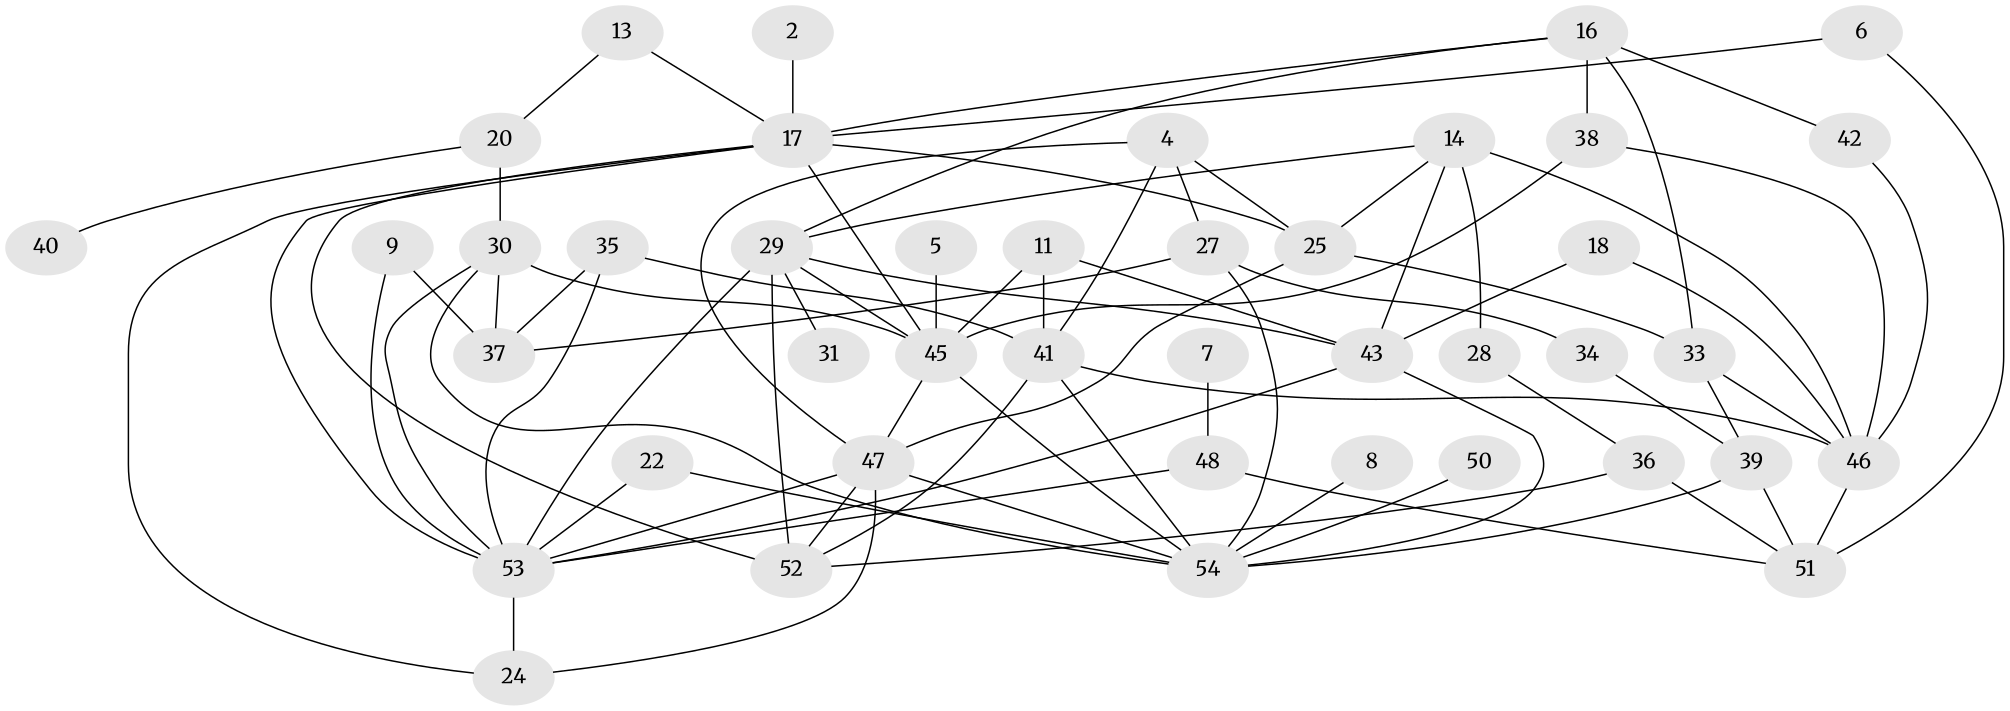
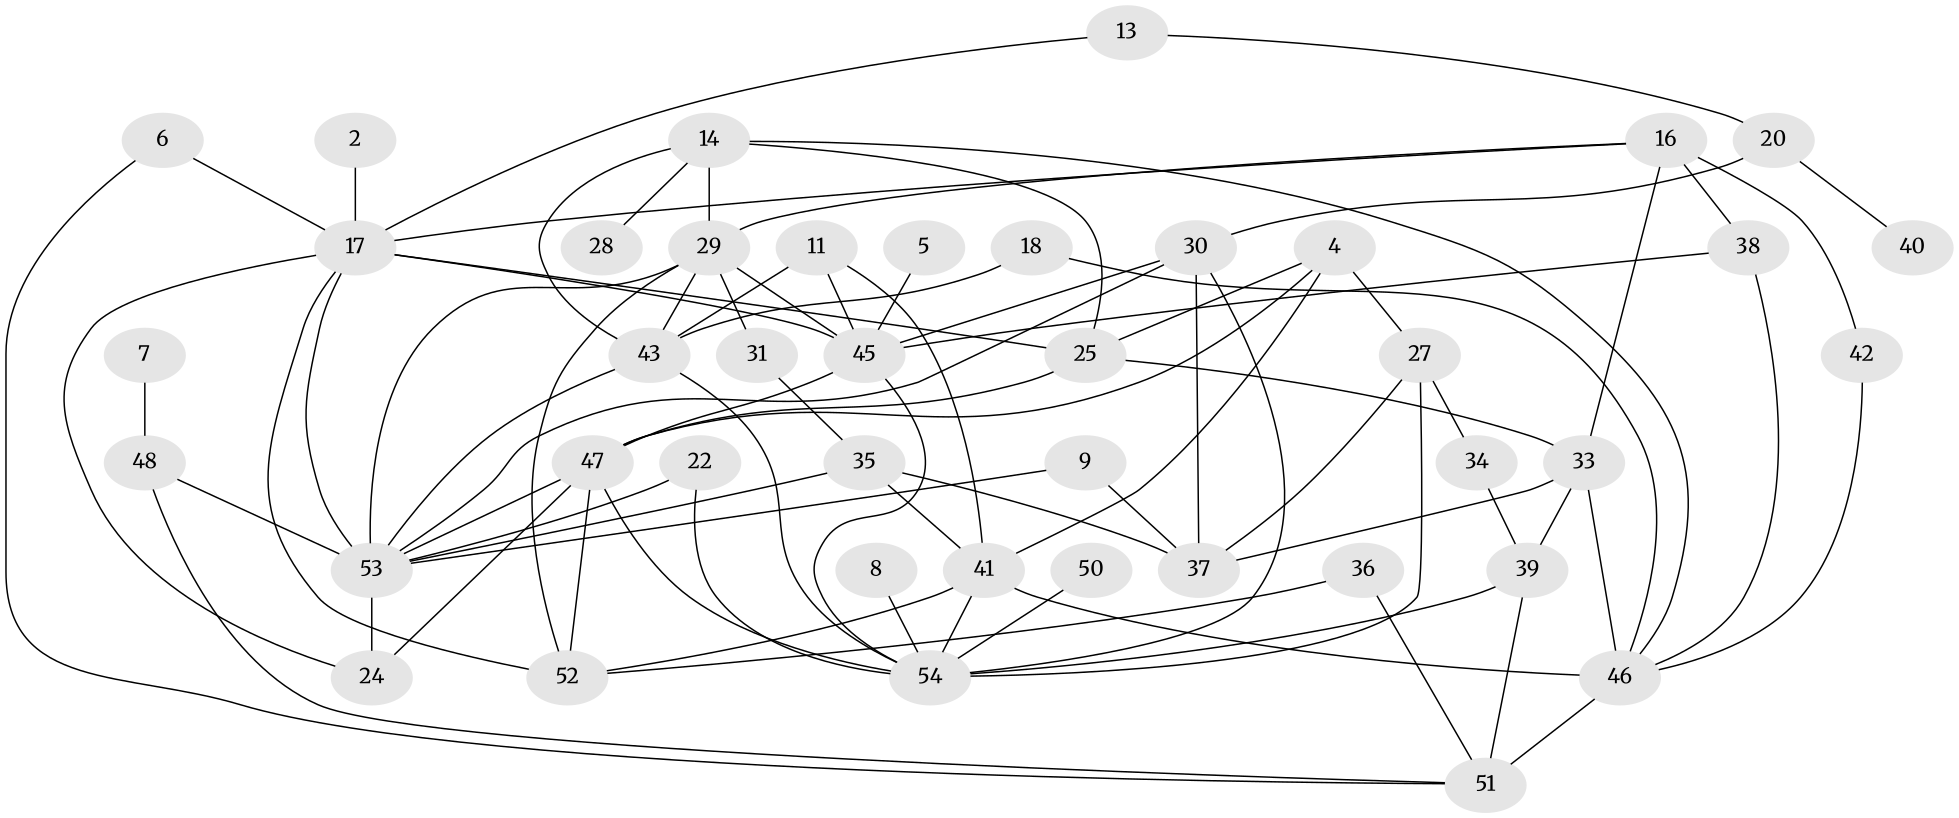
(1562, 409) -> none
none -> (825, 423)
none -> (1396, 523)
